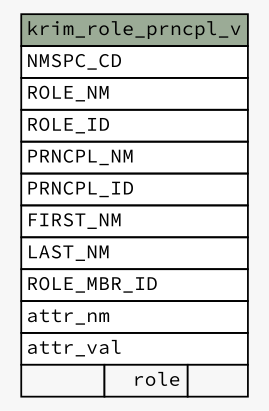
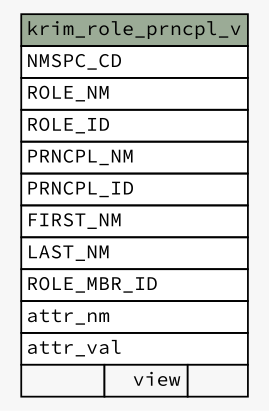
(158, 380) -> (158, 380)
